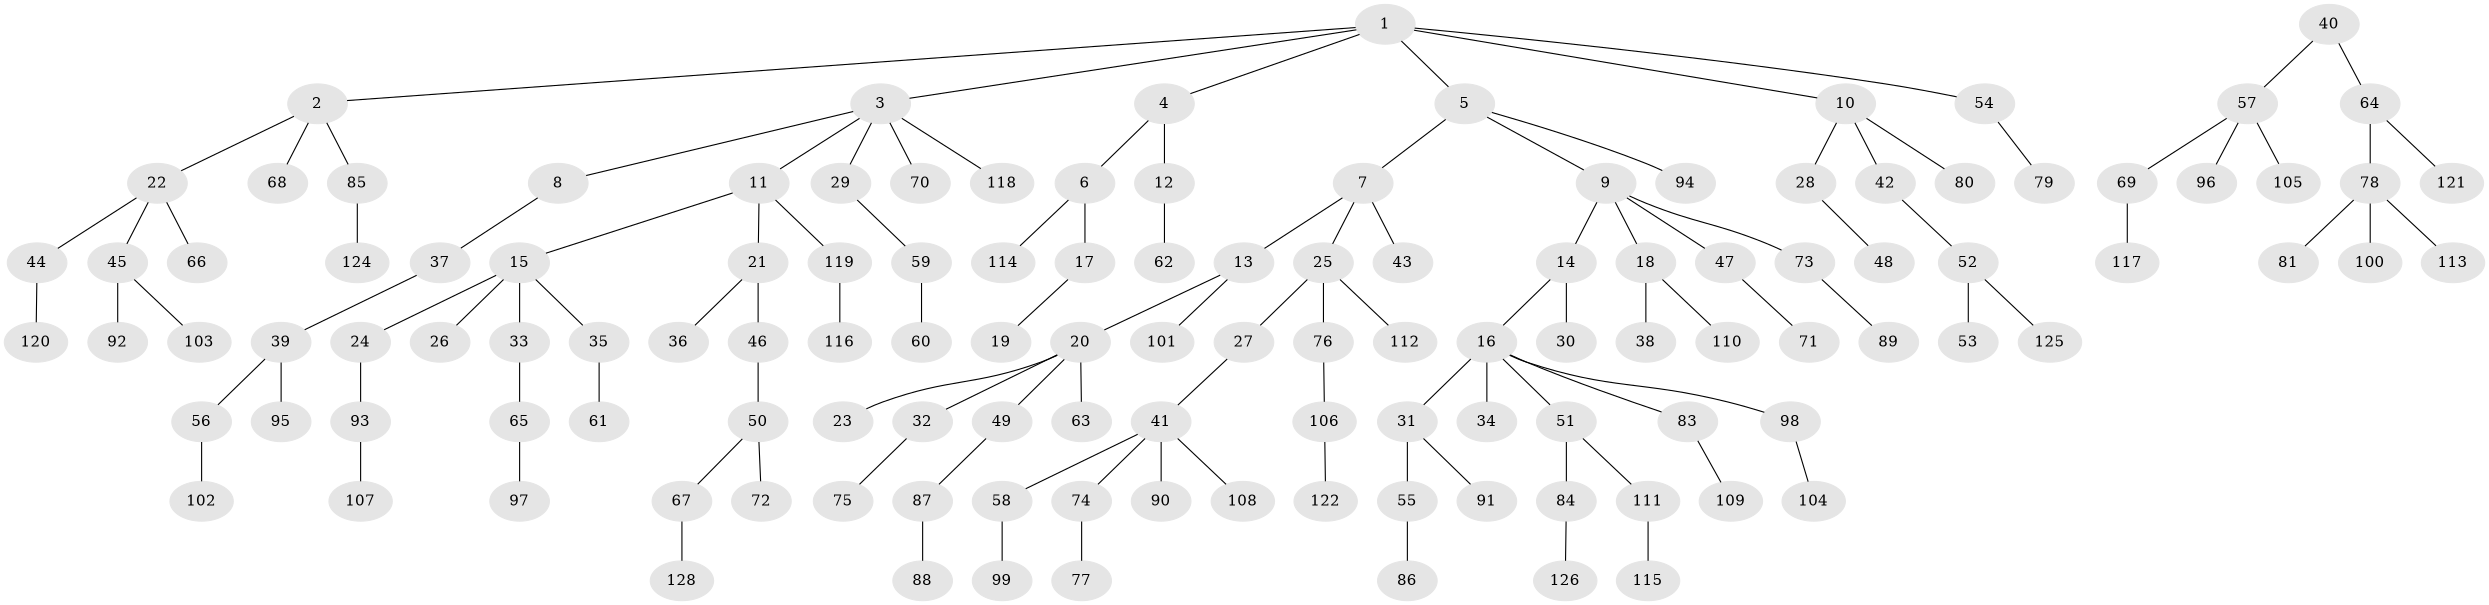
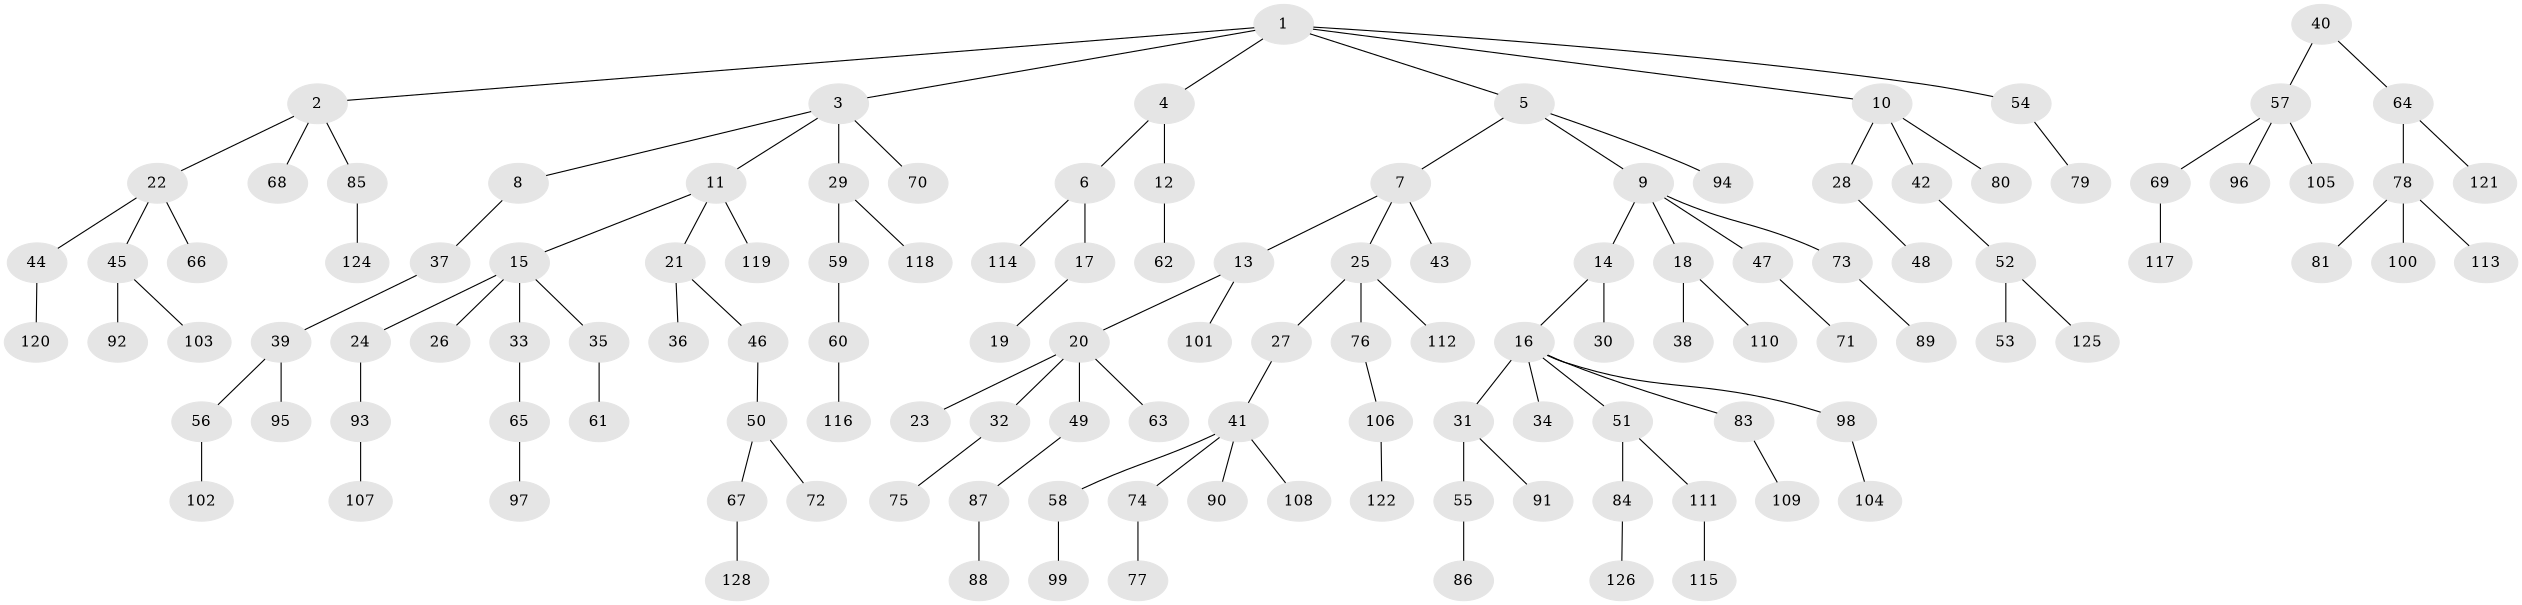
(941, 143) -> (879, 223)
(840, 303) -> (839, 382)
